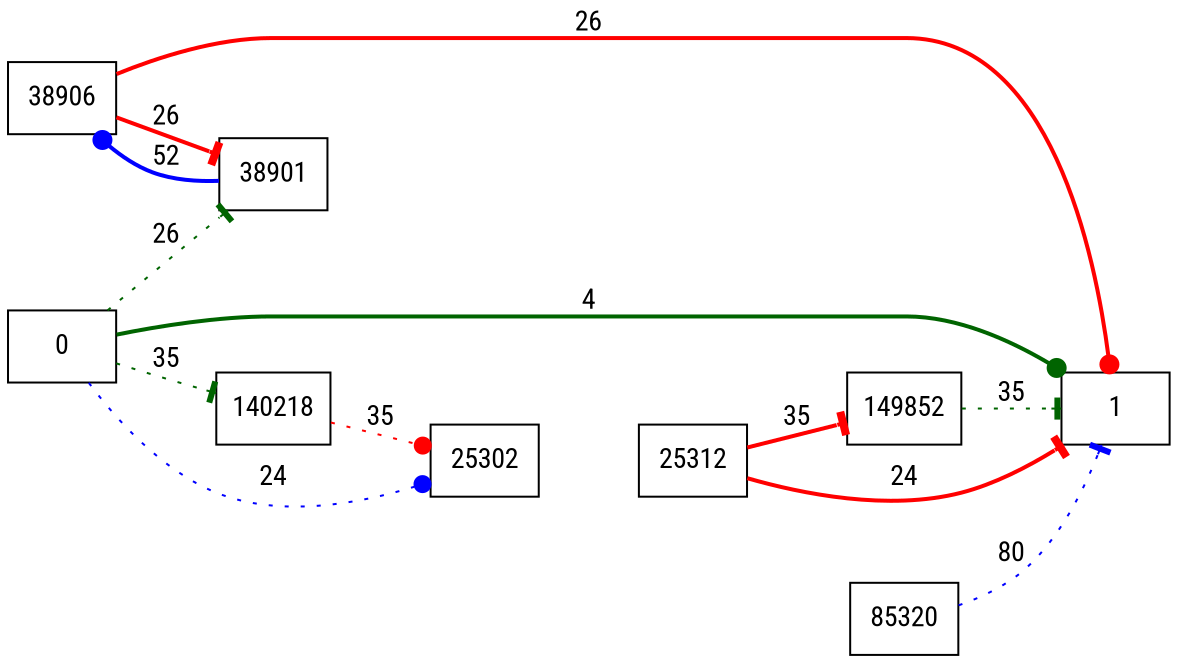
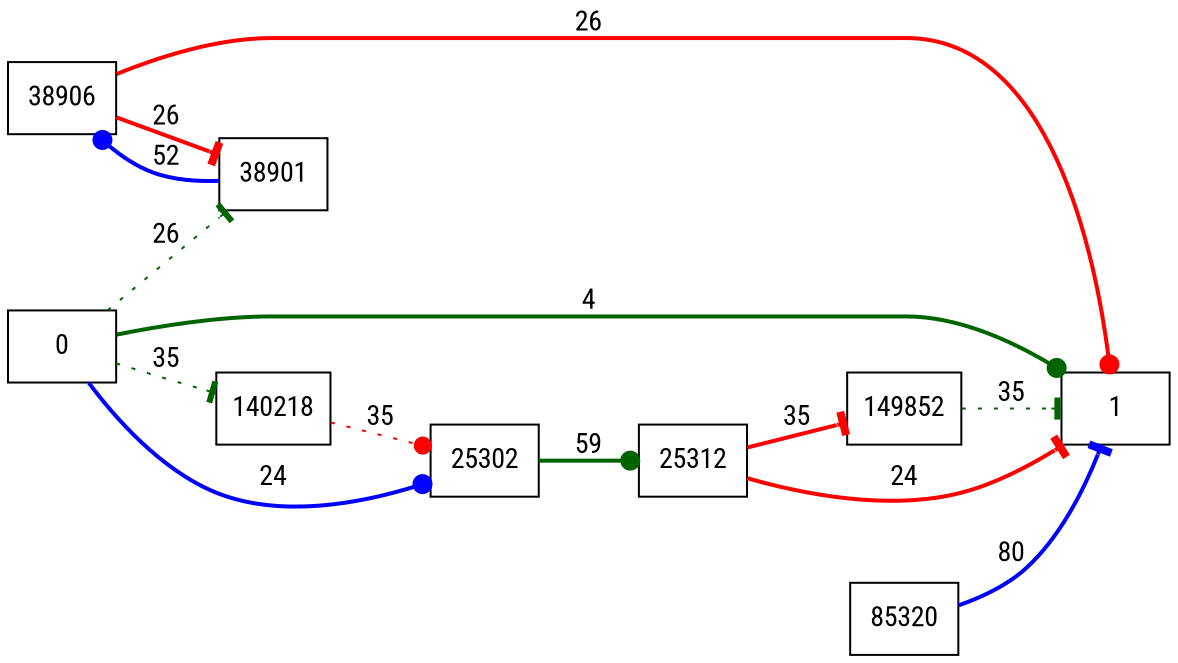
none -> (580, 461)
(231, 497) -> (231, 497)
(1046, 547) -> (1046, 547)
